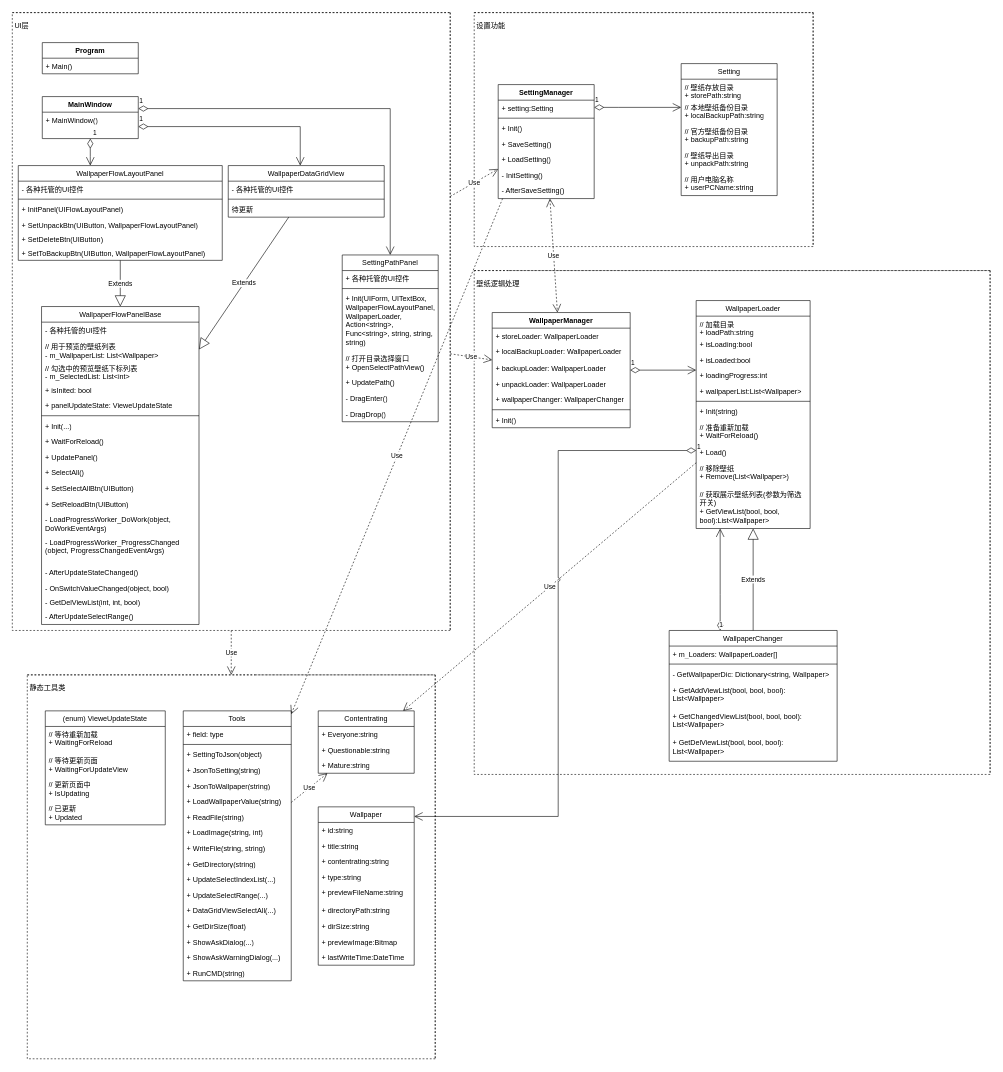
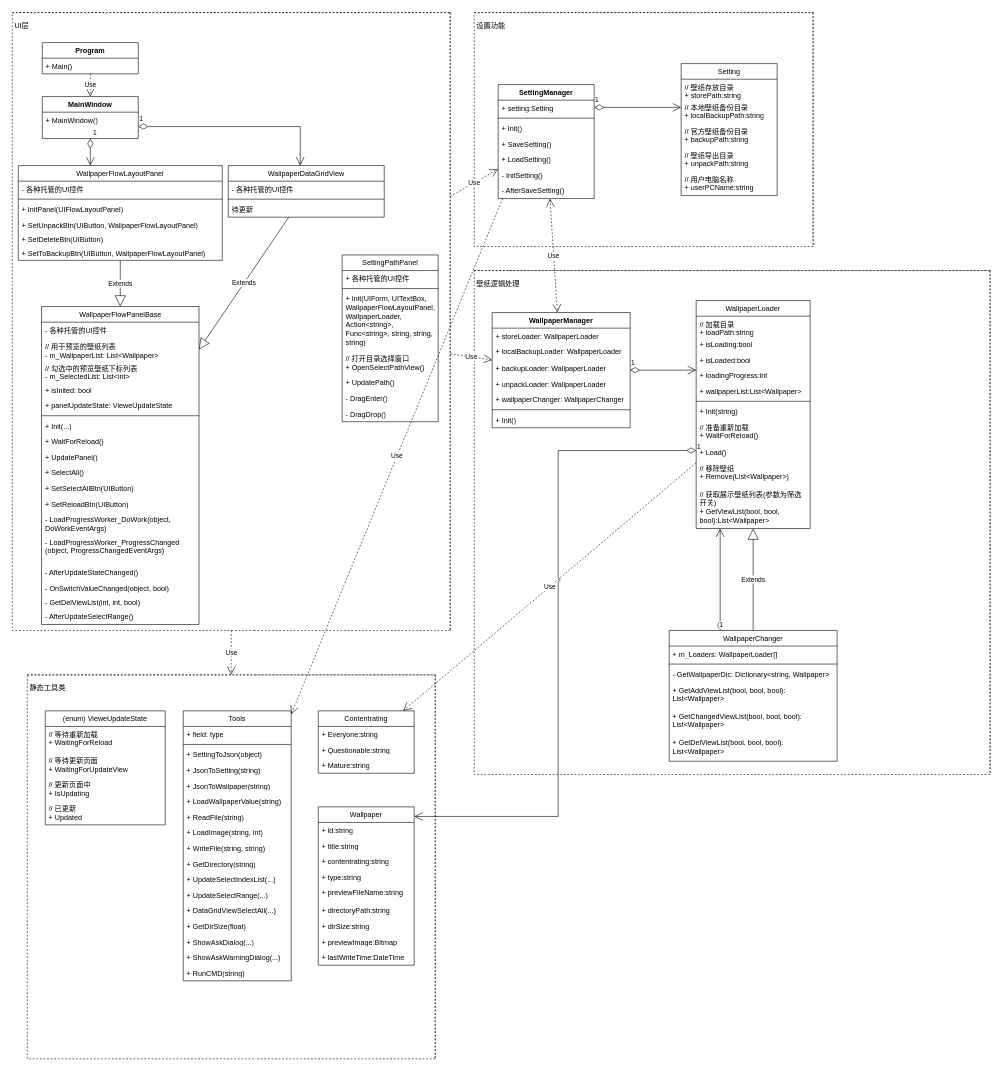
none -> (90, 85)
(341, 108) -> none
(309, 788) -> none
